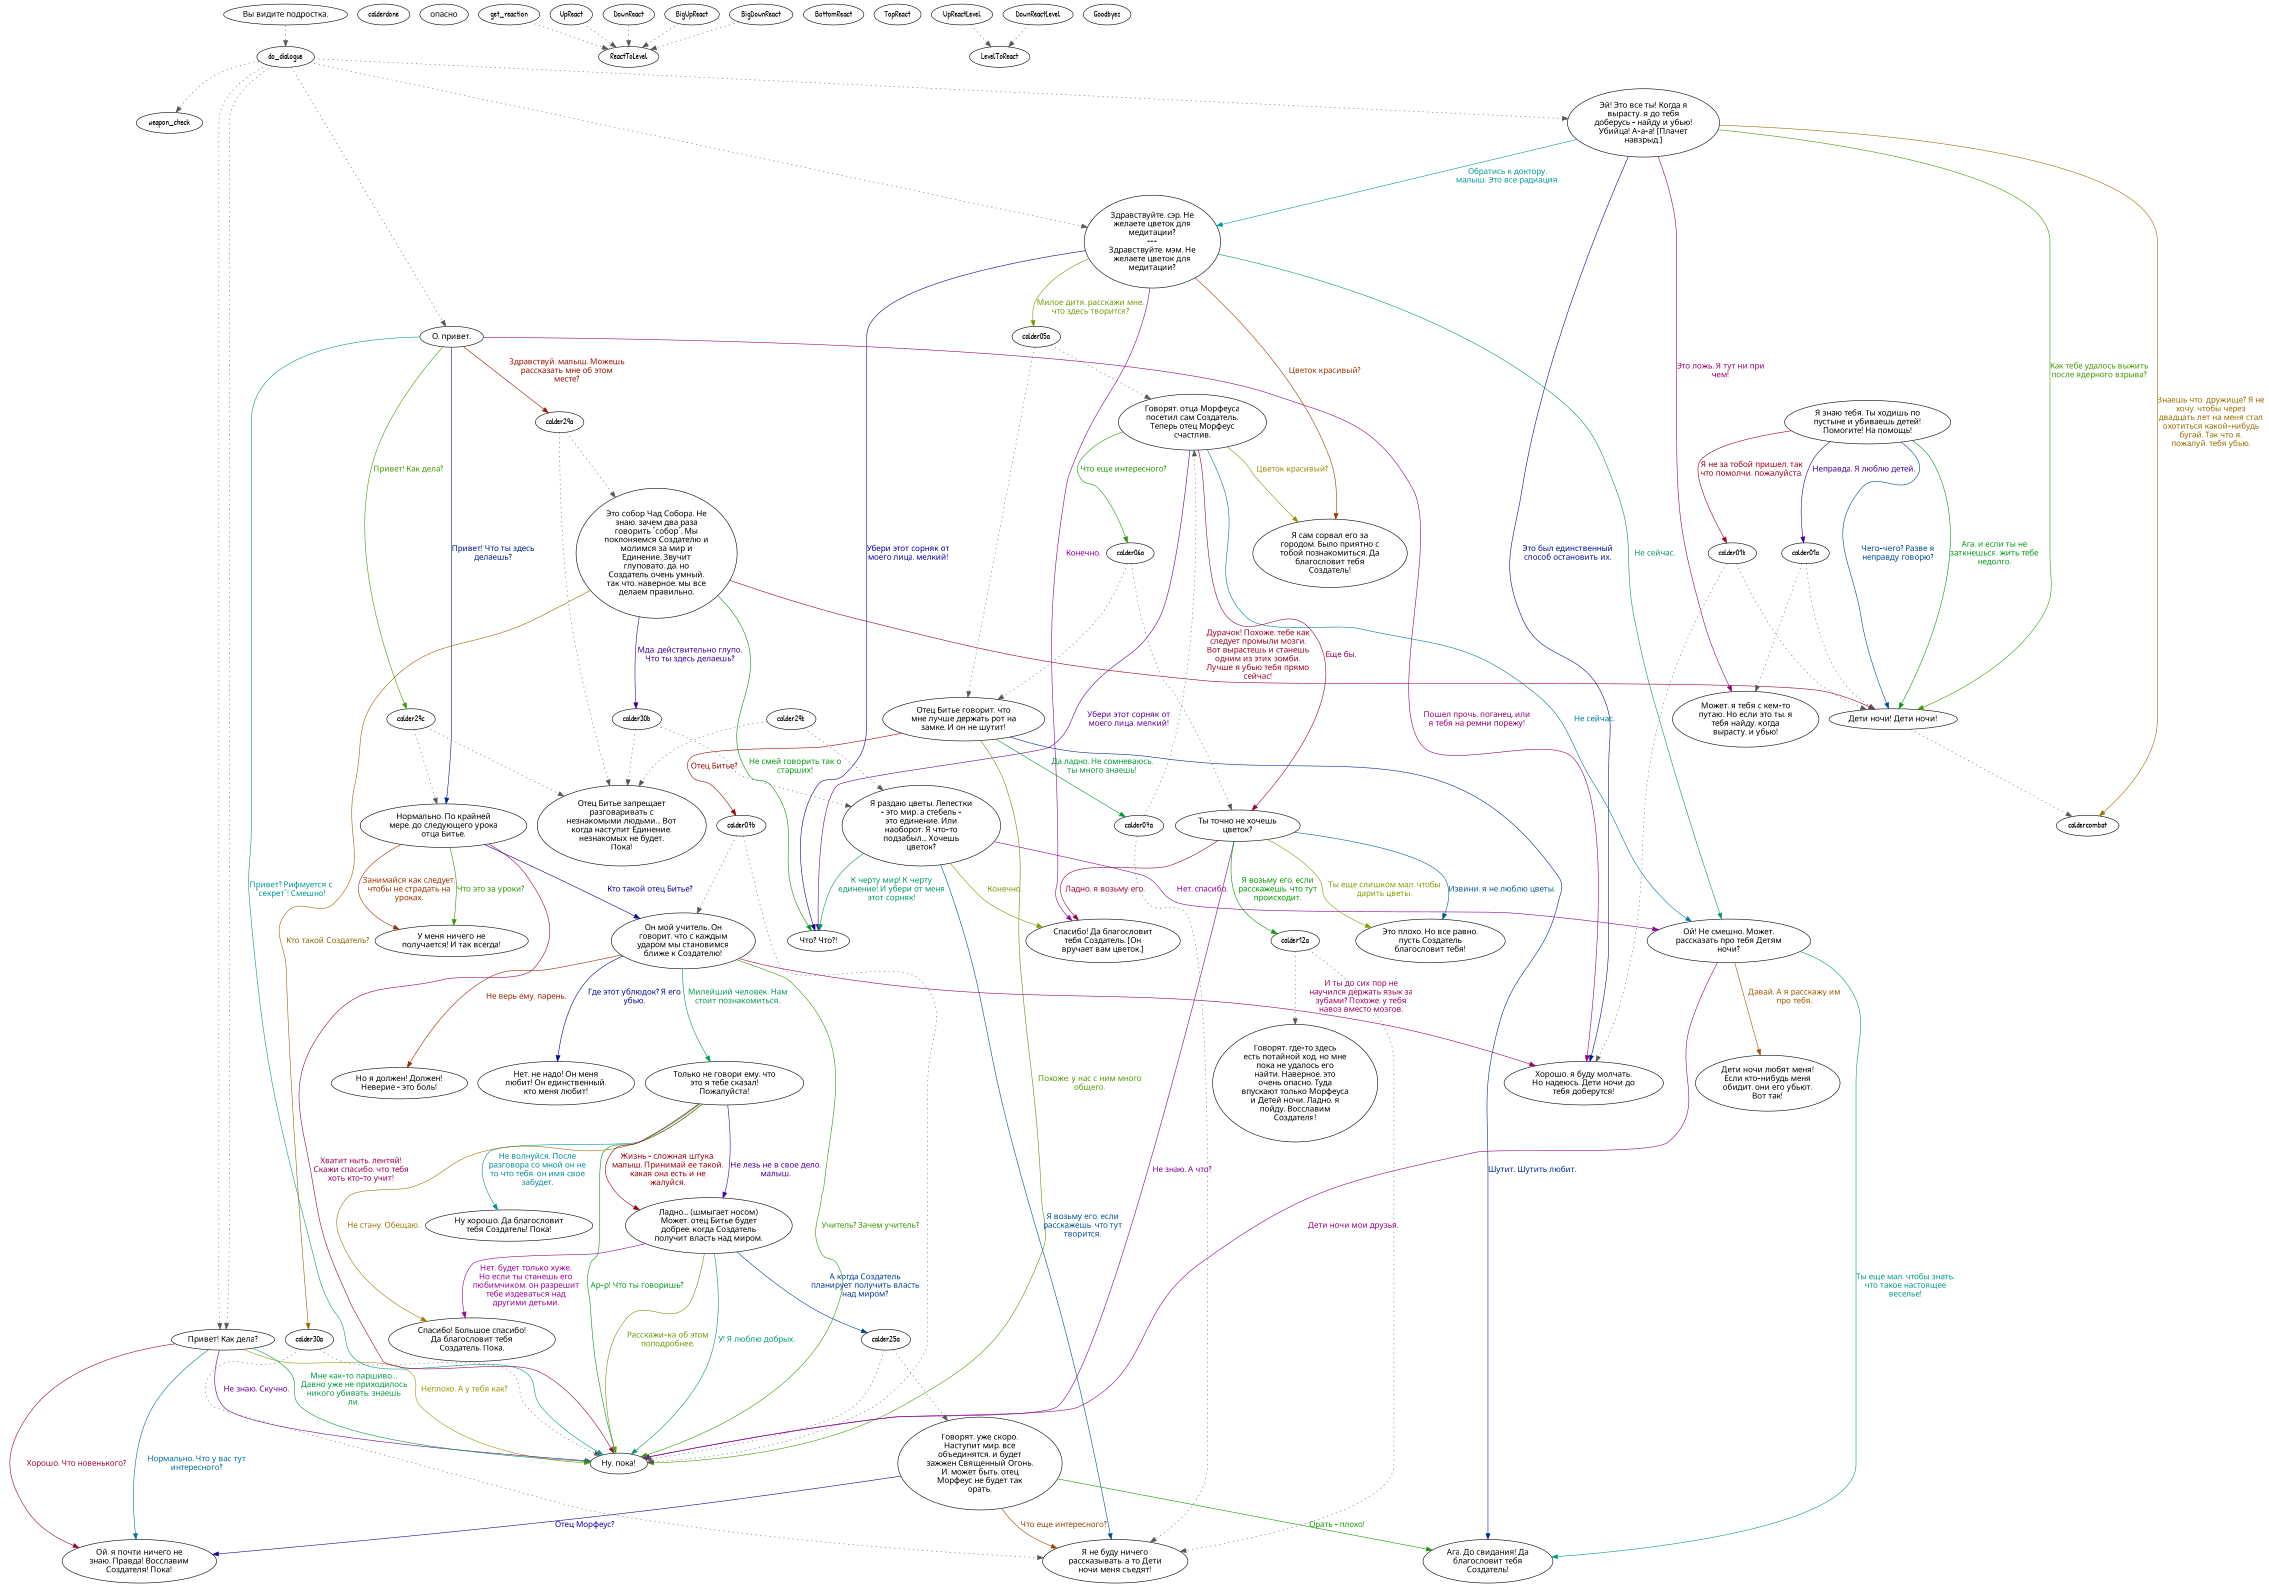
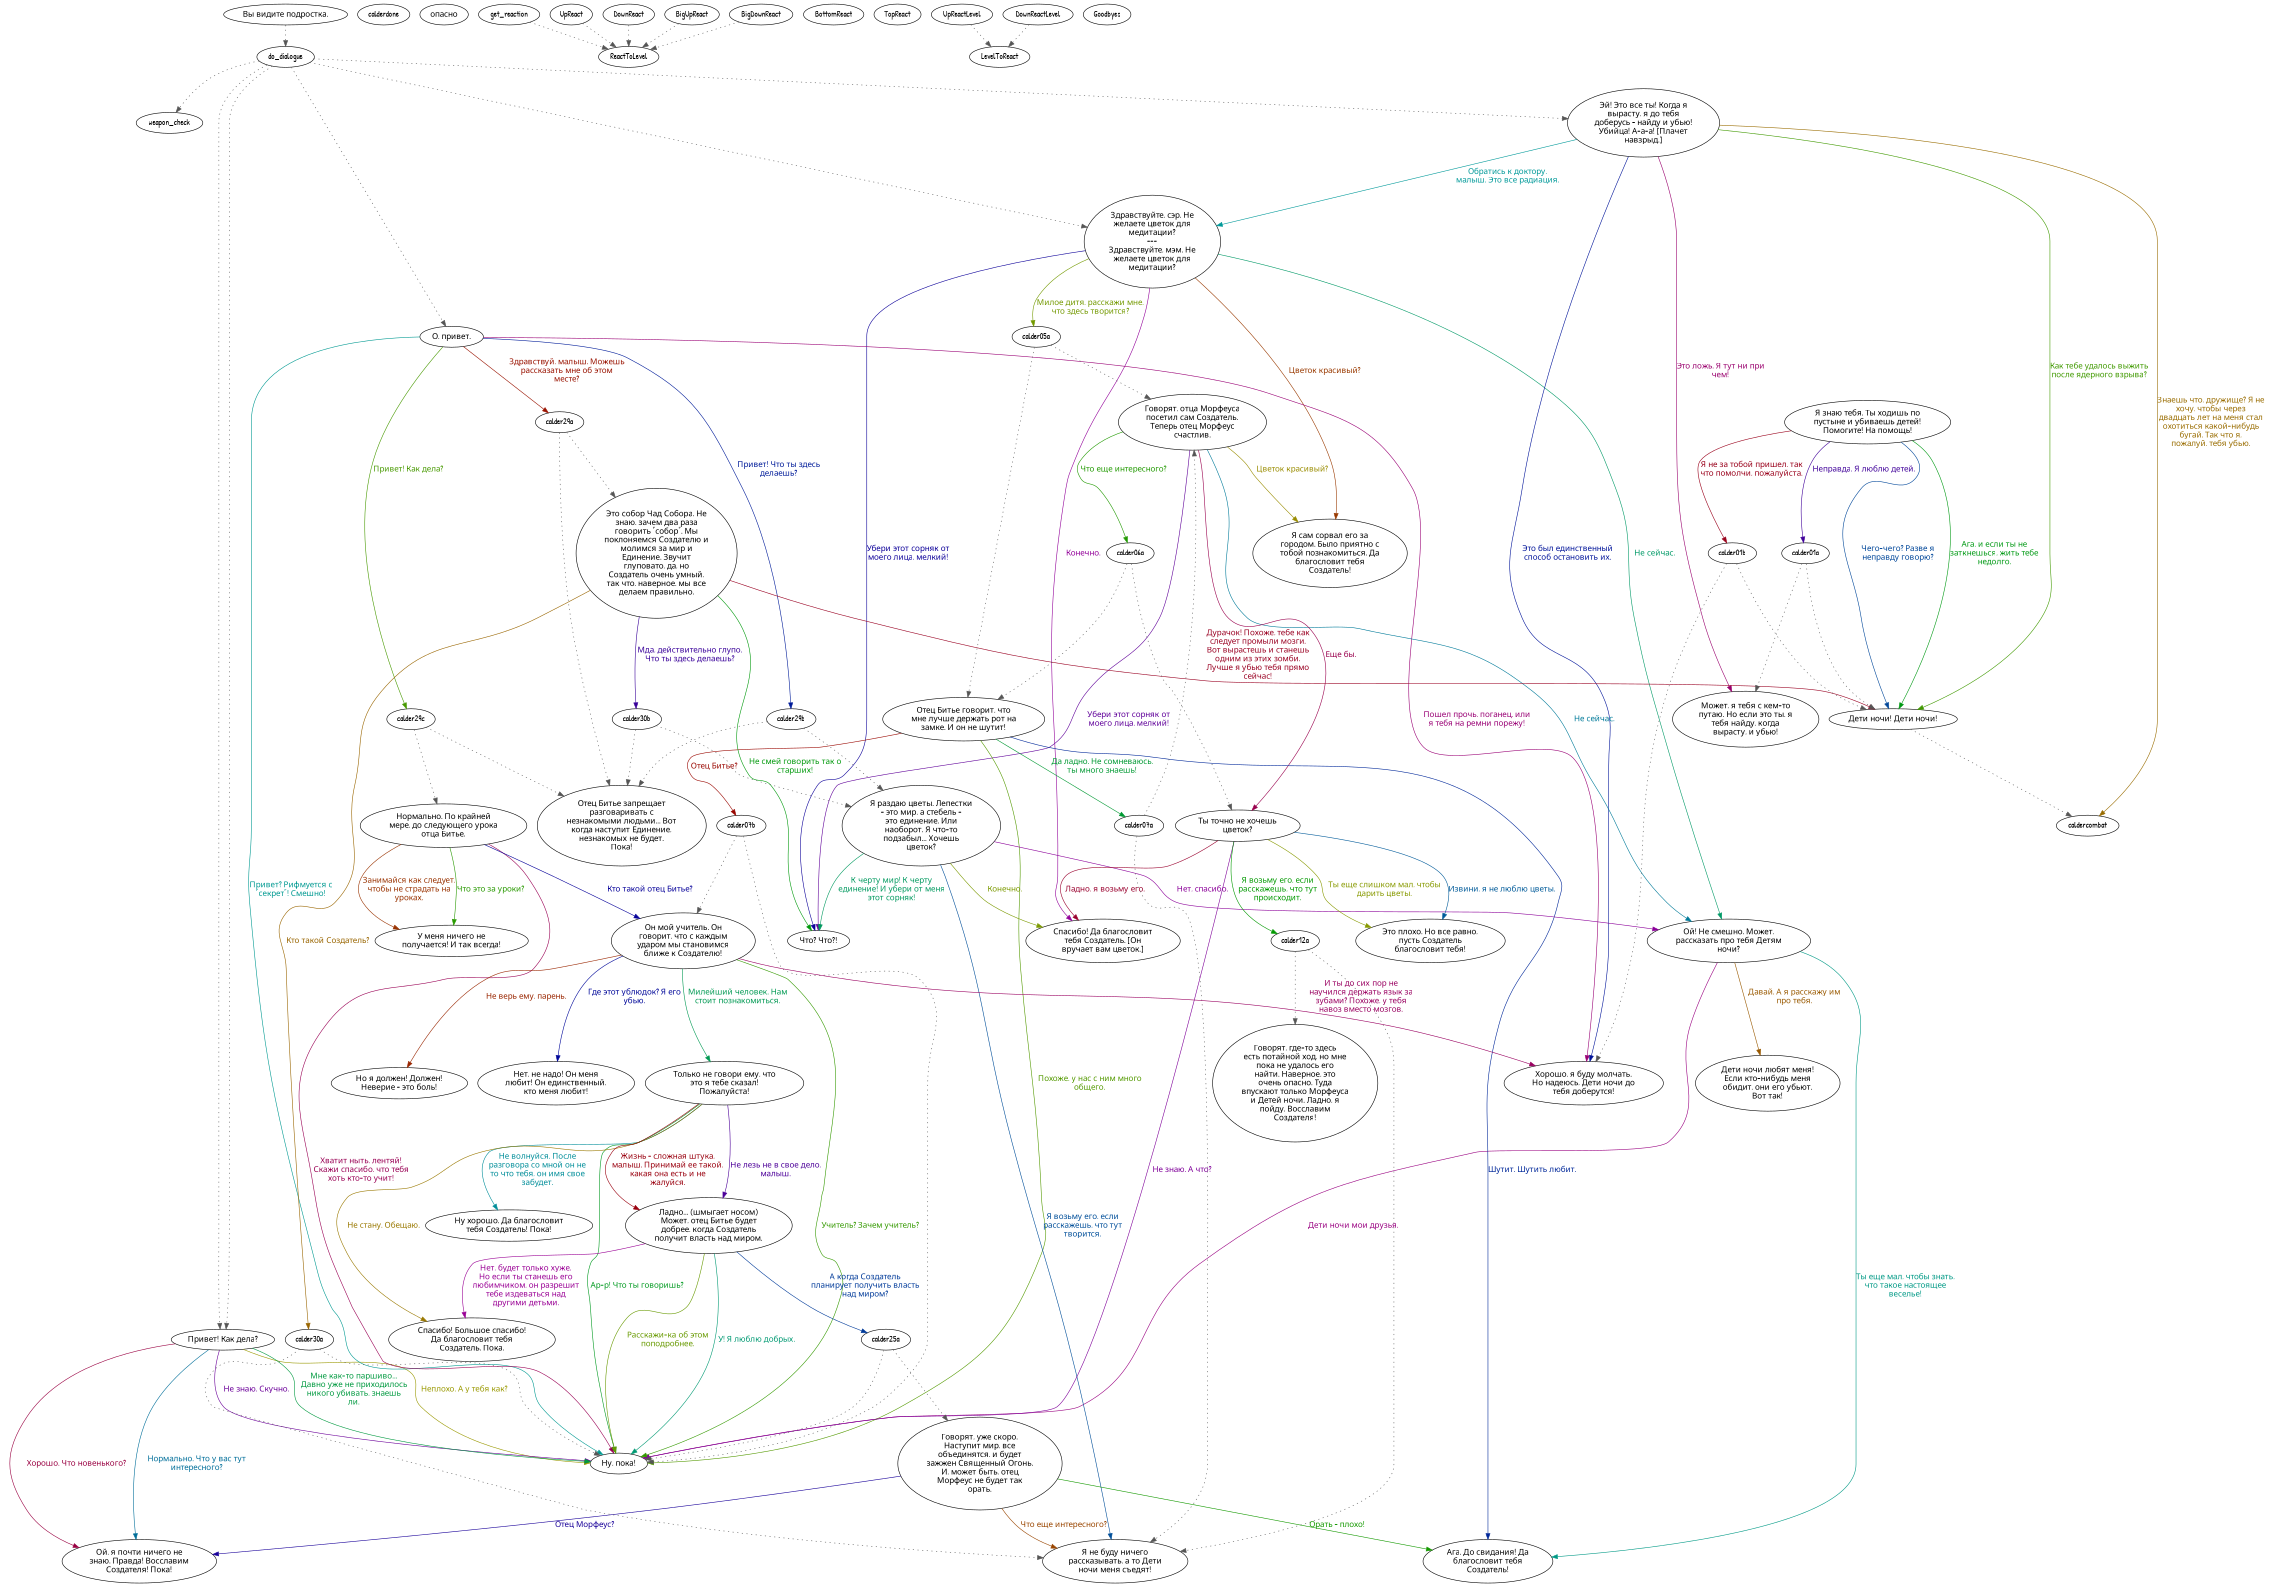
(452, 573) -> (719, 442)
